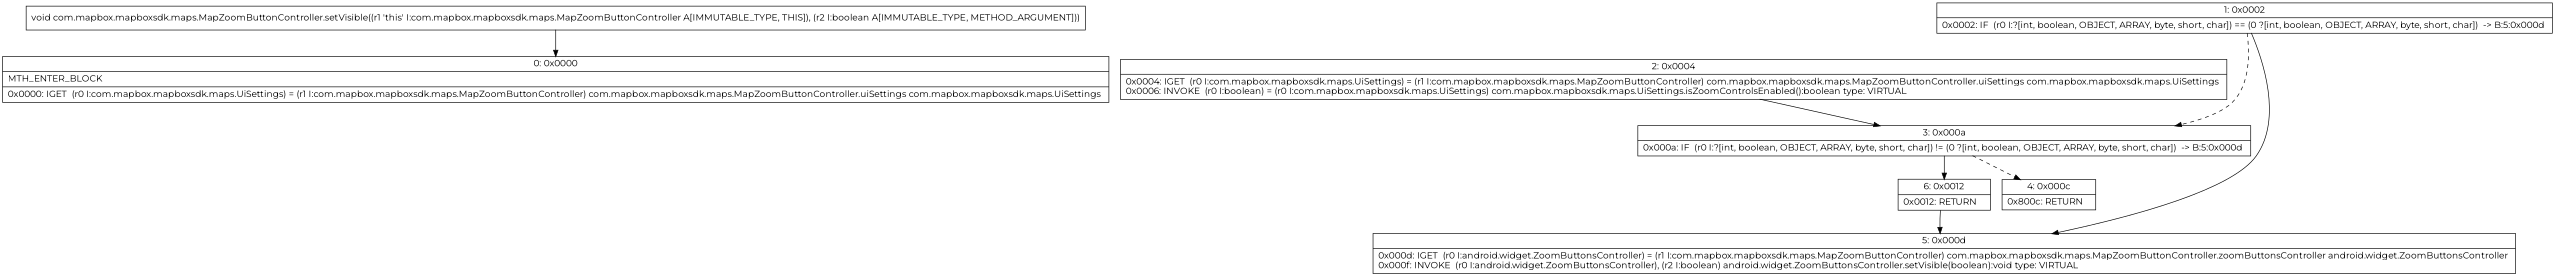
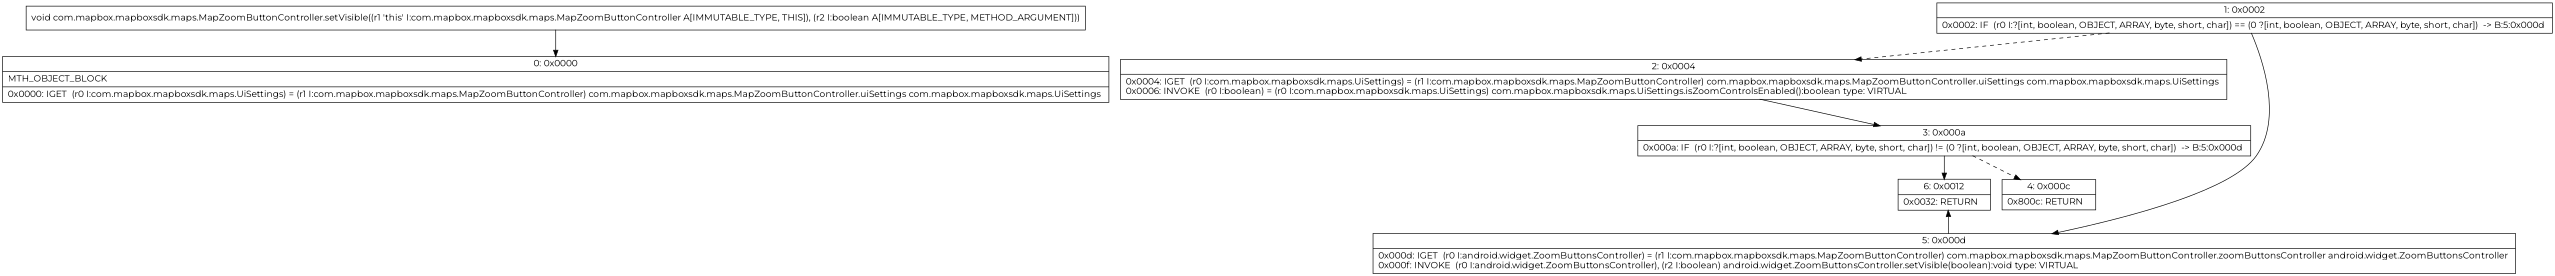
(55, 79) -> (57, 79)
(2238, 96) -> (1985, 46)
(1944, 202) -> (1944, 202)
(1940, 219) -> (1949, 225)
